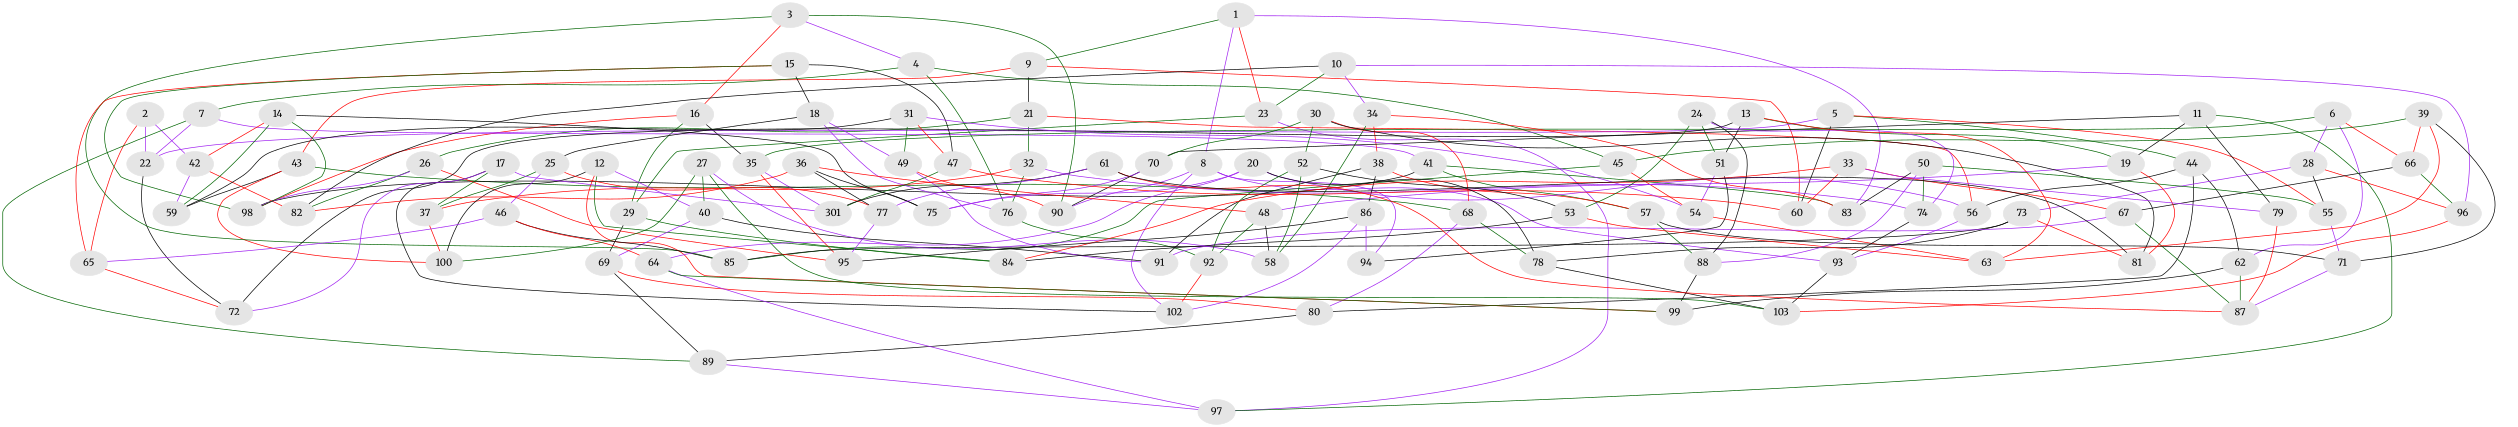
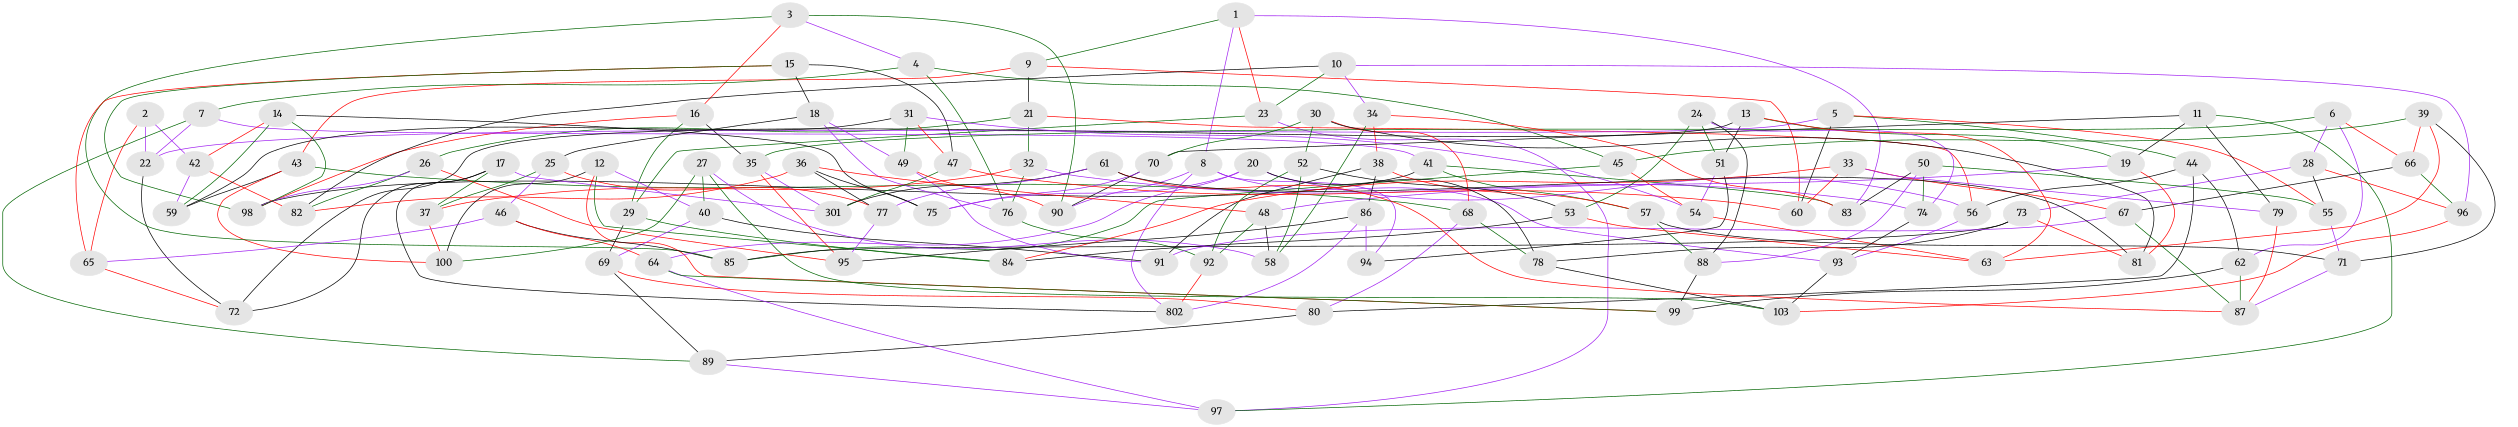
(362, 231) -> (362, 231)
(1175, 313) -> (1175, 313)
